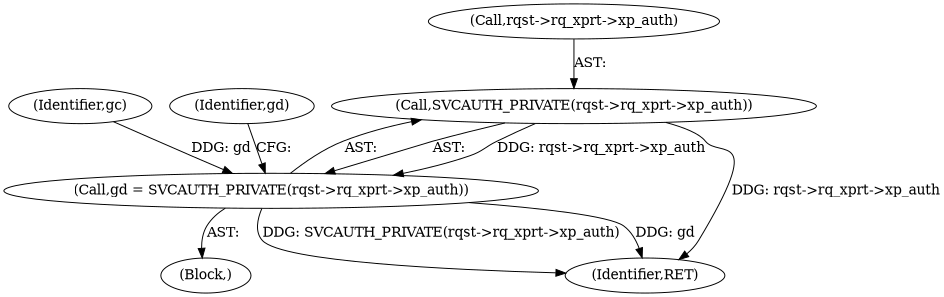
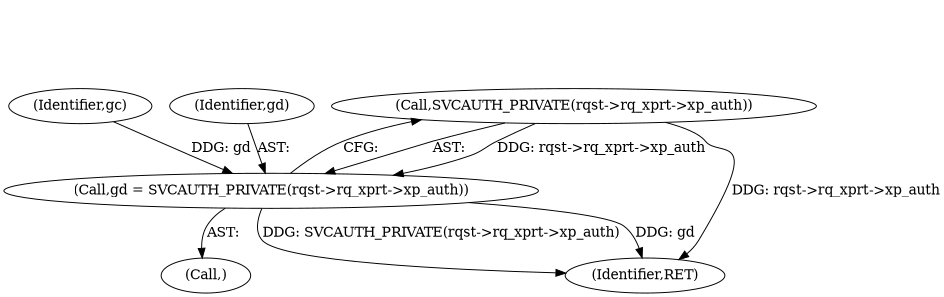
(574, 21) -> none
(276, 148) -> (276, 148)
(363, 148) -> (363, 148)
(206, 276) -> (206, 276)
